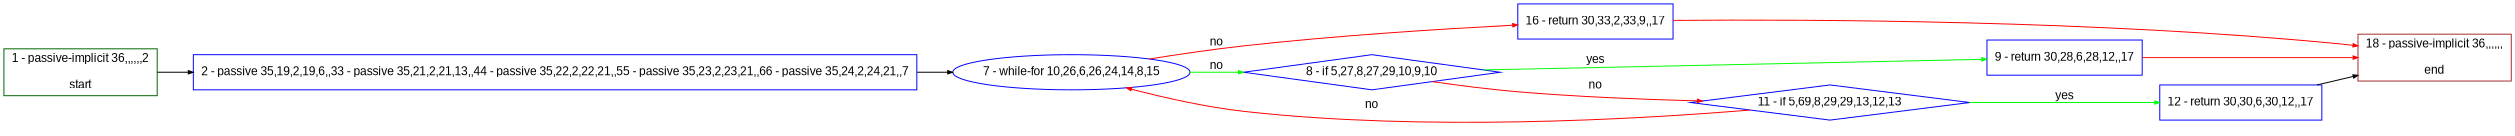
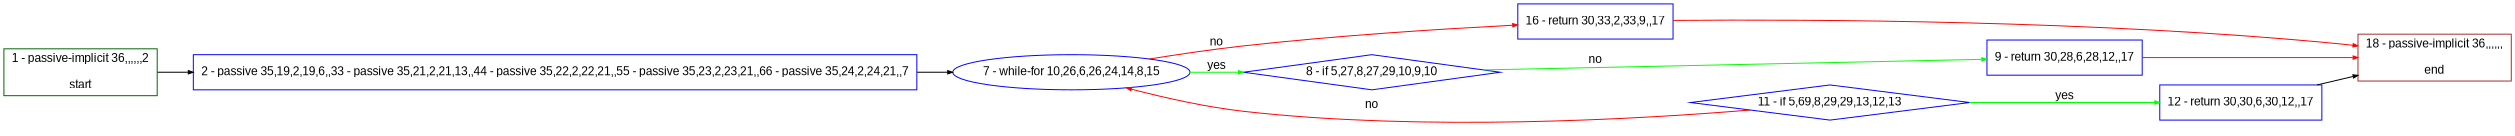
(1595, 60) -> (1595, 60)
(1217, 66) -> (1217, 66)
(1565, 95) -> none
